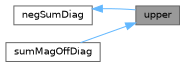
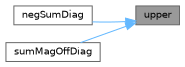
(119, 9) -> (109, 22)
